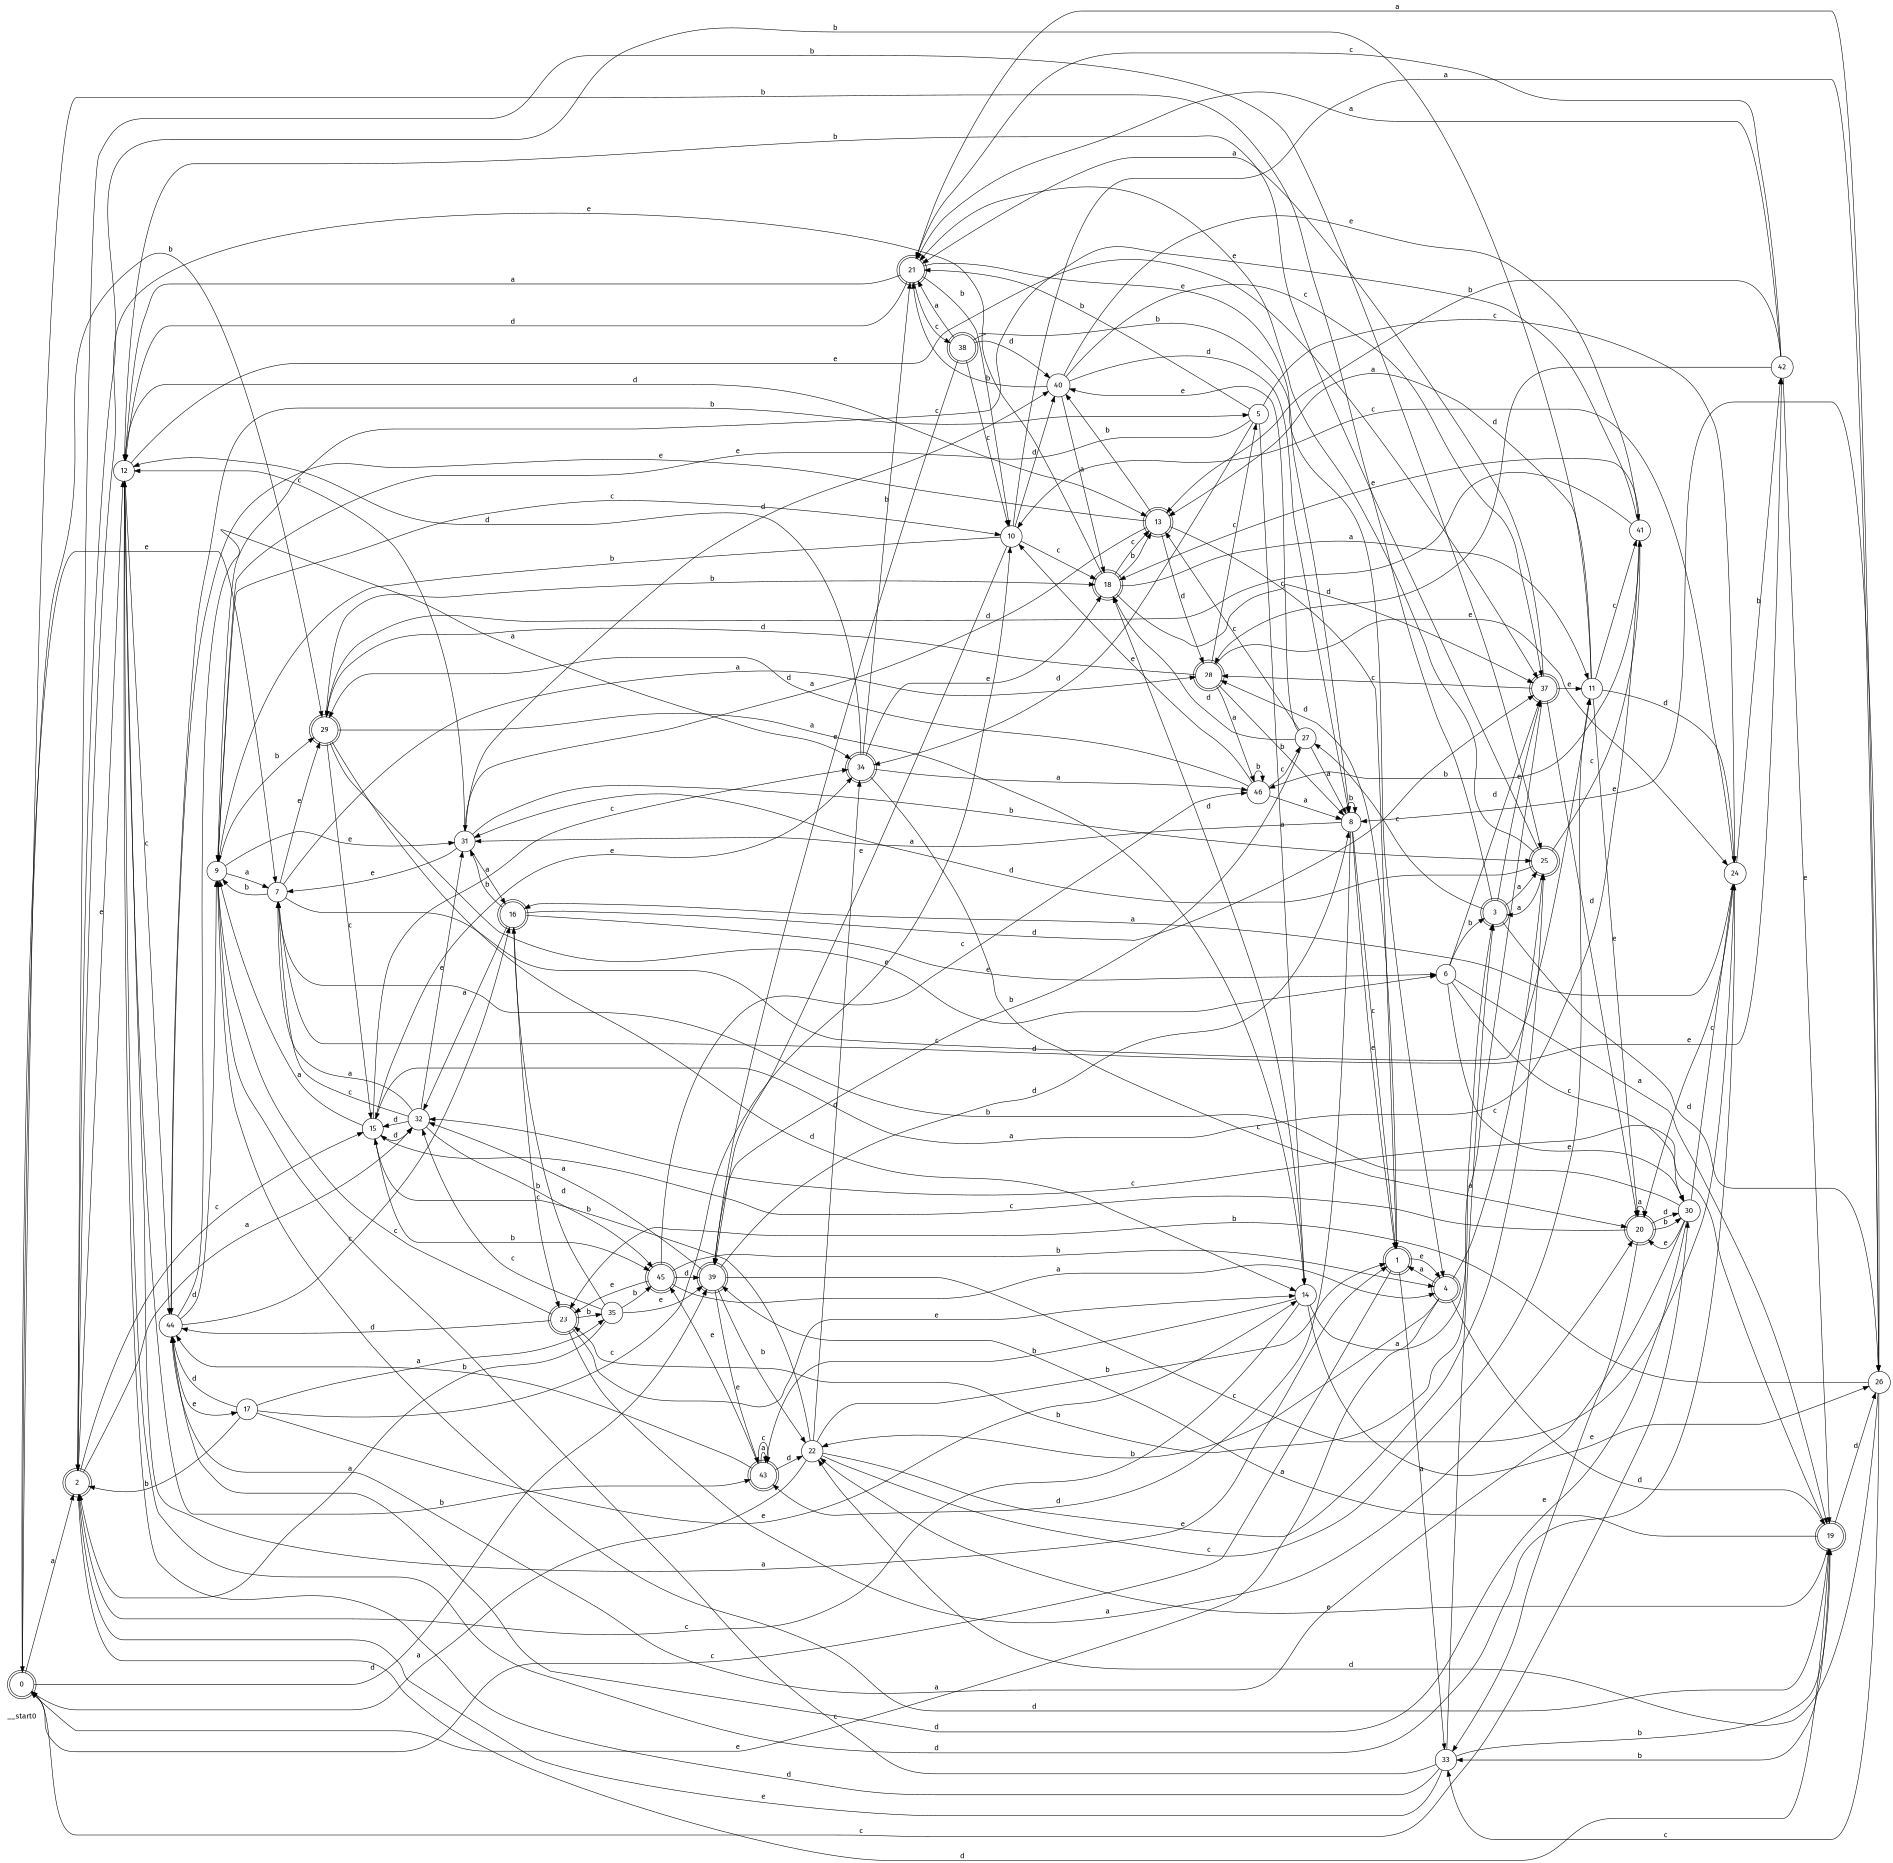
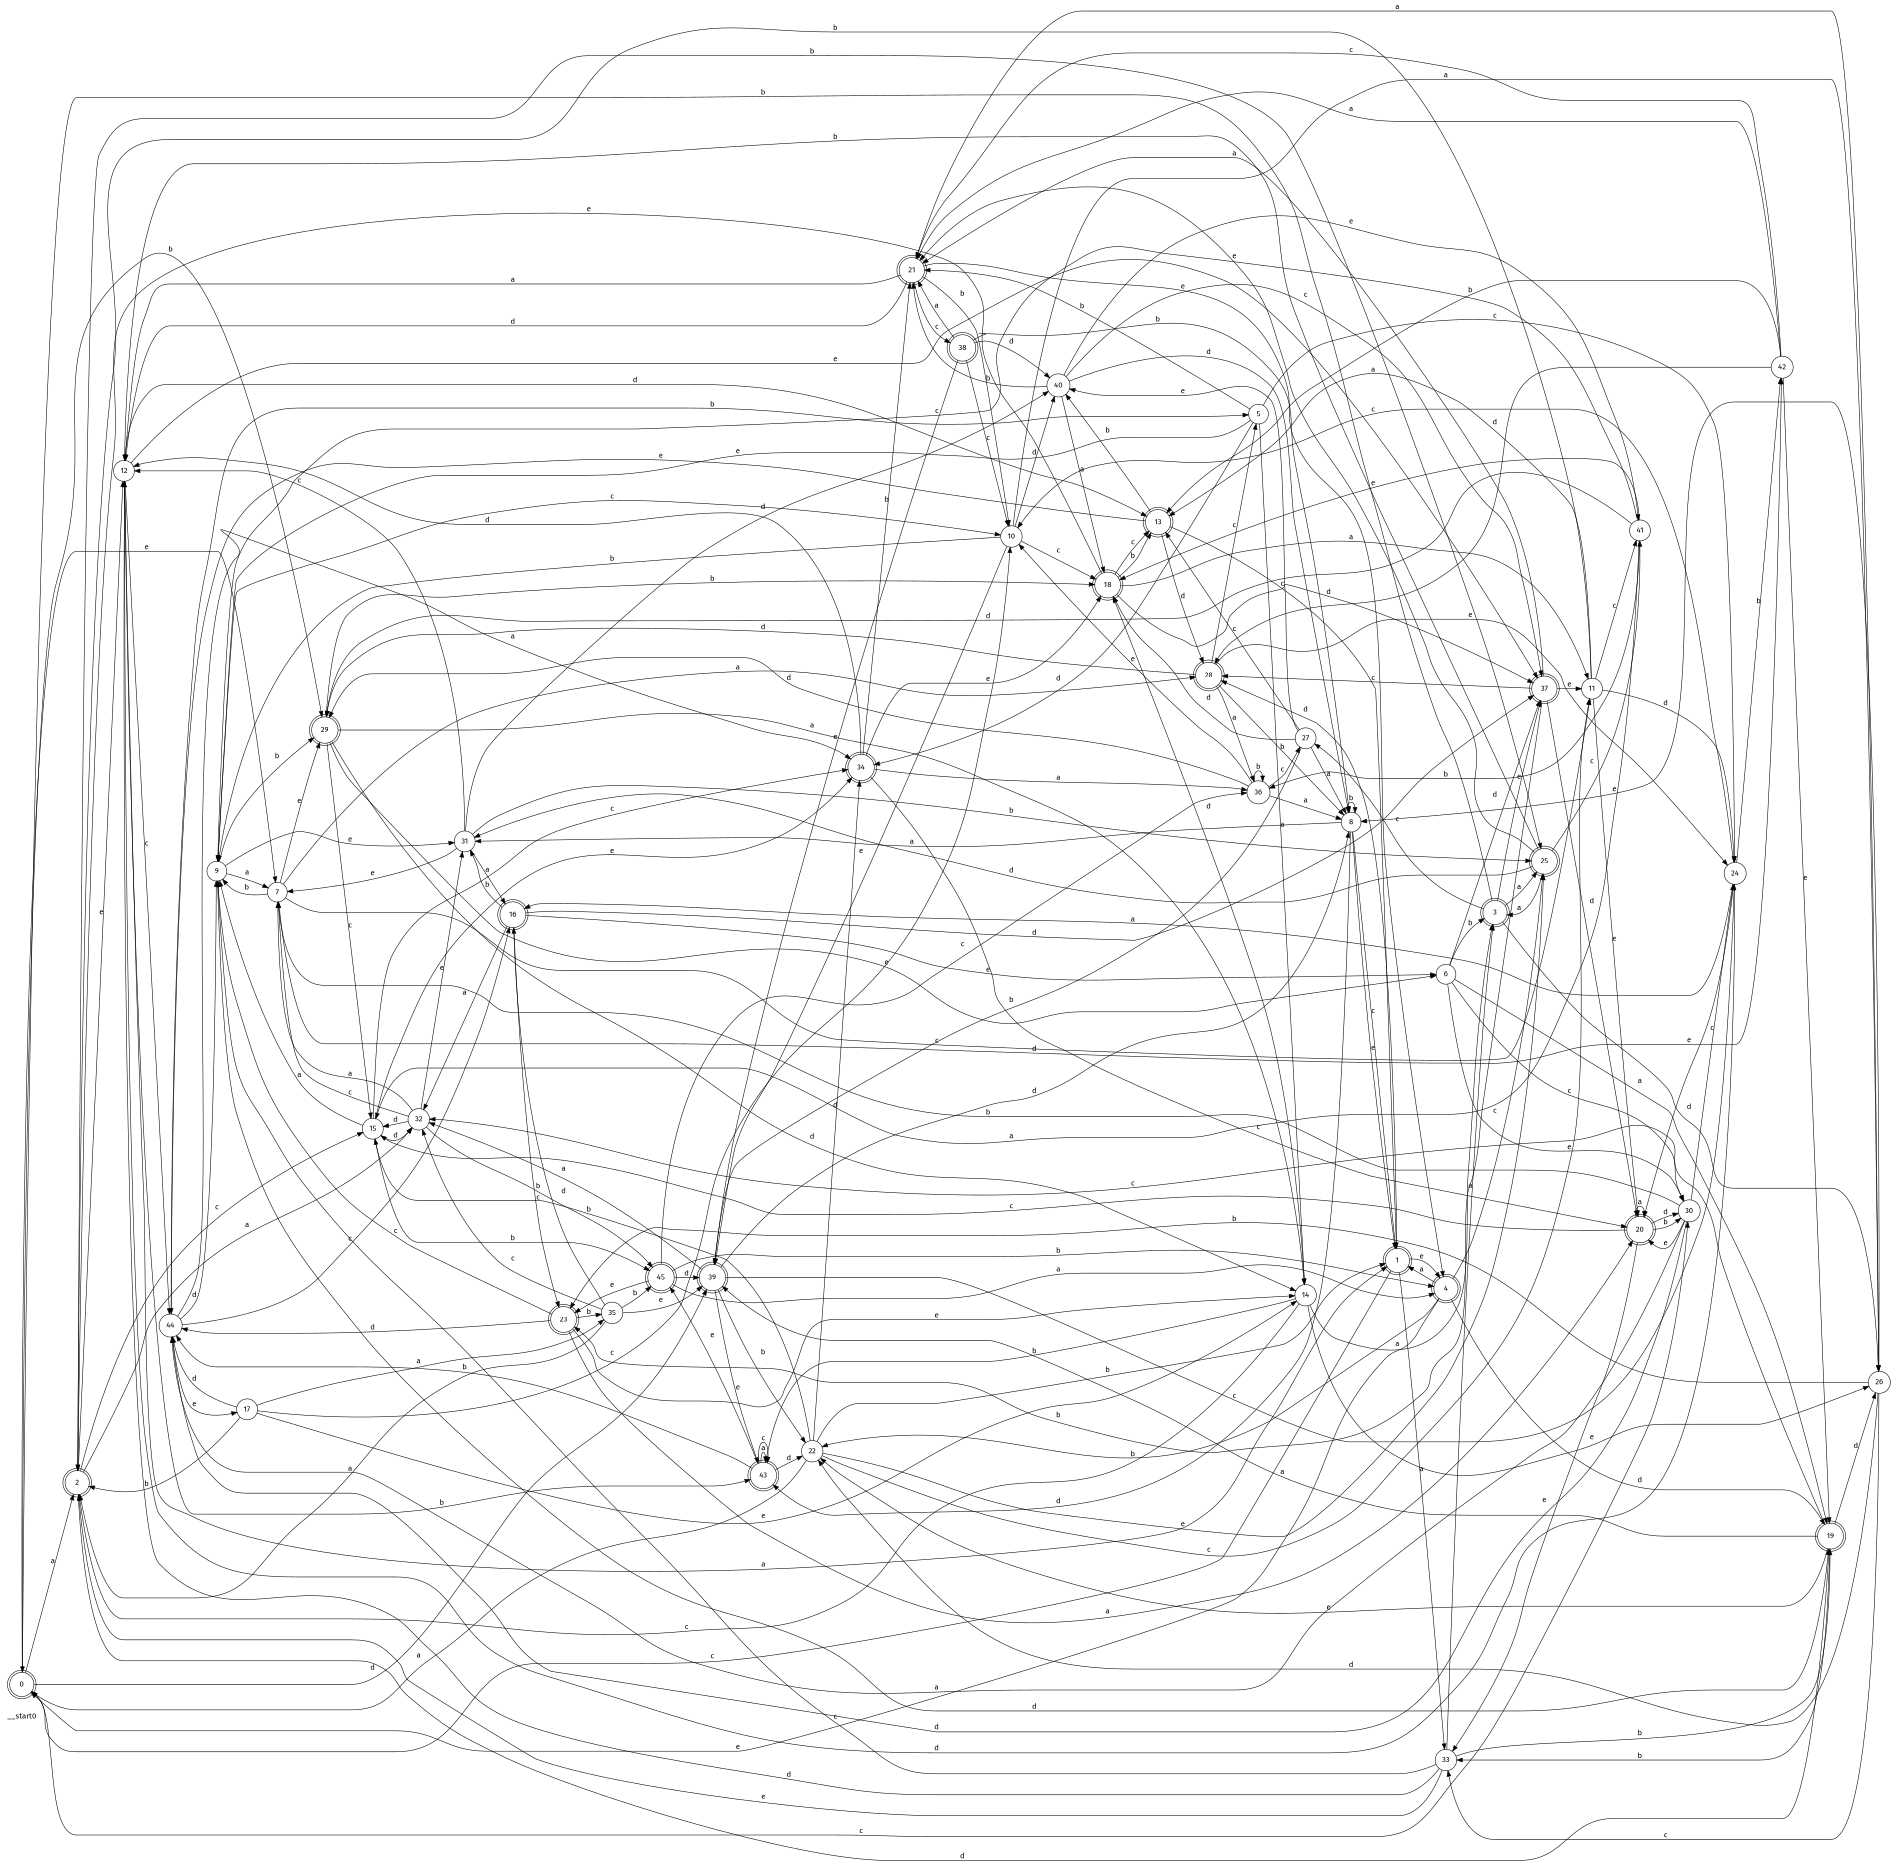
(801, 694) -> none
(1258, 792) -> (1258, 792)
